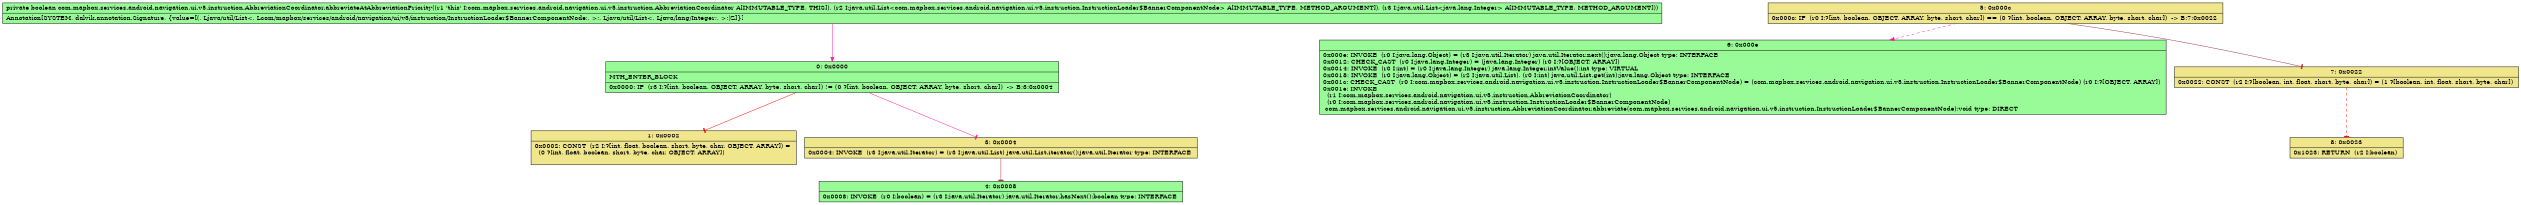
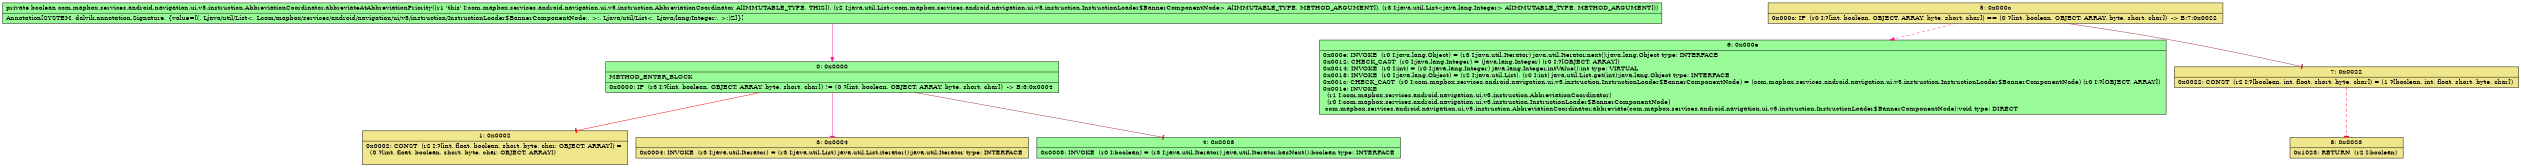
(644, 77) -> (651, 77)
(1001, 169) -> (1039, 115)
